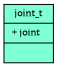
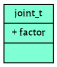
(26, 33) -> (29, 33)
